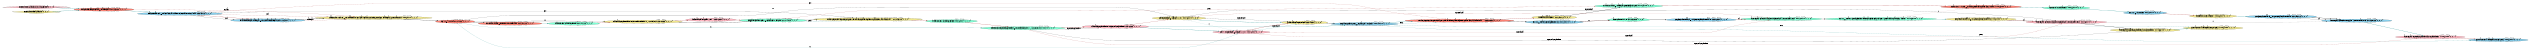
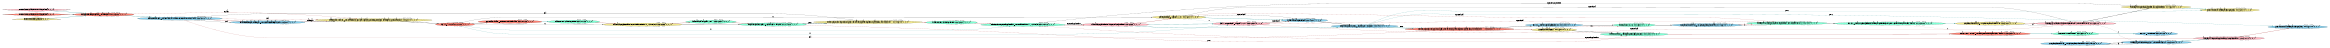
none -> (37, 15)
(2213, 16) -> none
(711, 20) -> (711, 22)
(1305, 23) -> (1305, 20)
